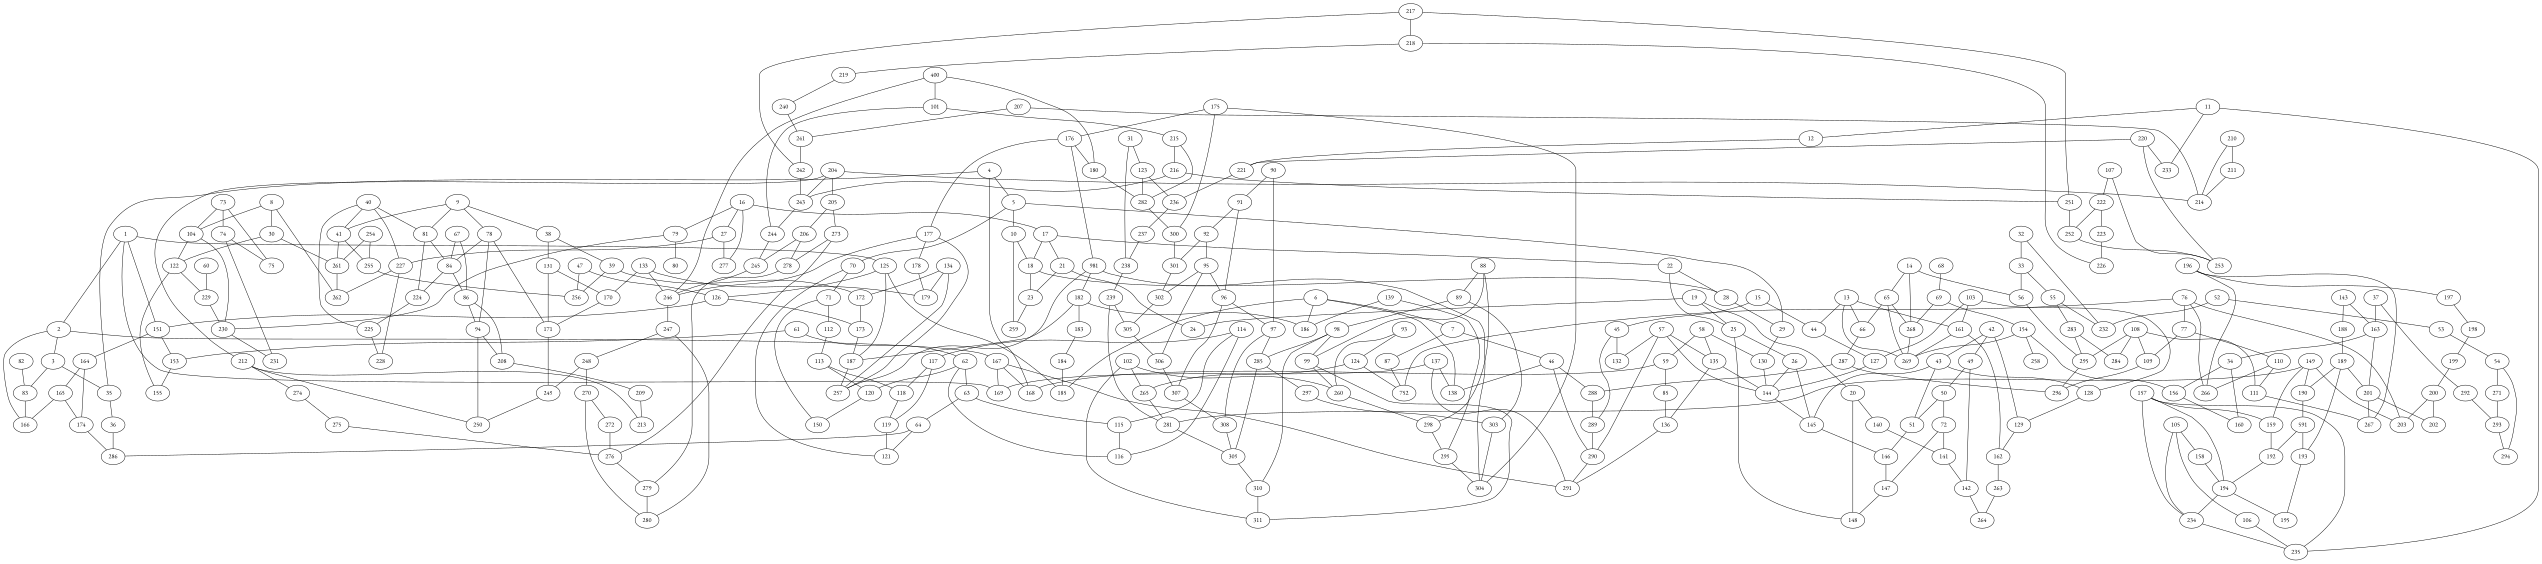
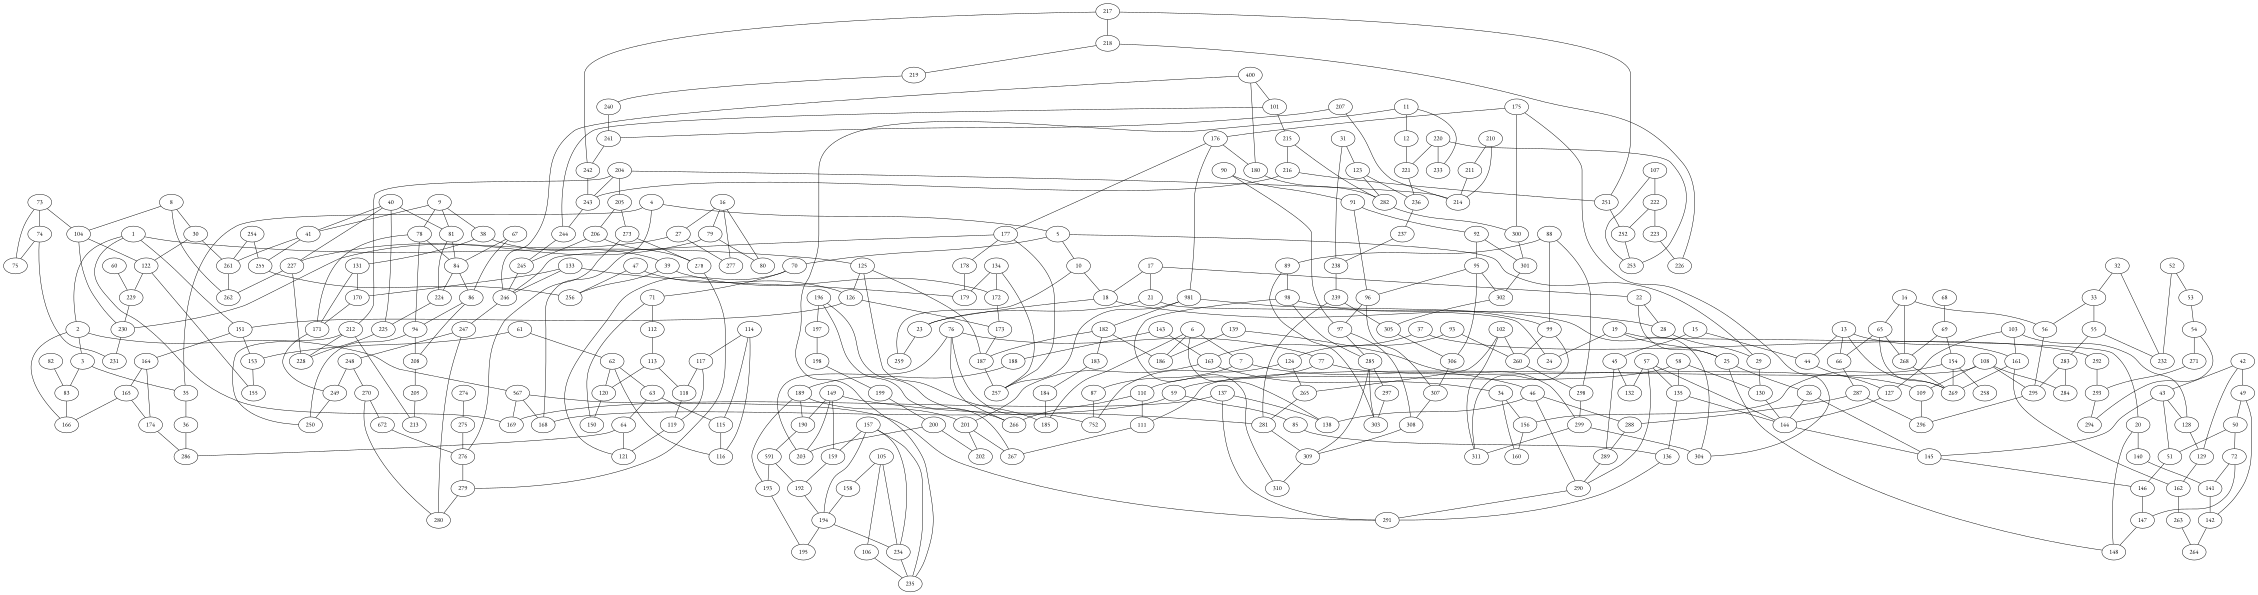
(895, 213) -> (743, 234)
(997, 361) -> (518, 393)
(268, 376) -> (330, 343)
(610, 425) -> (382, 425)
(1487, 457) -> (1370, 393)
(1258, 504) -> (1528, 441)
